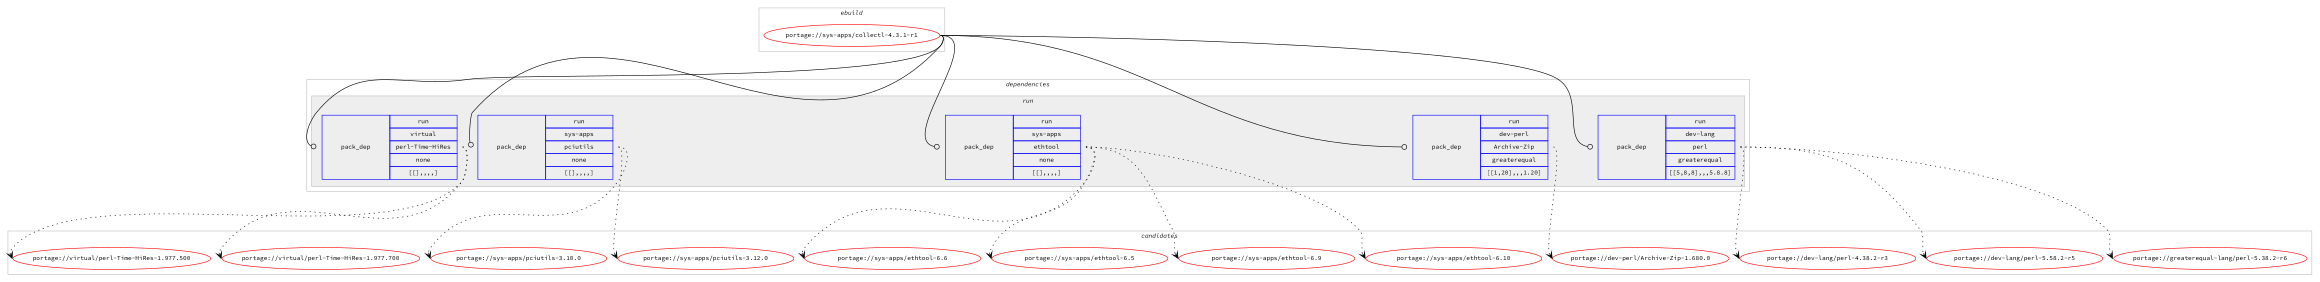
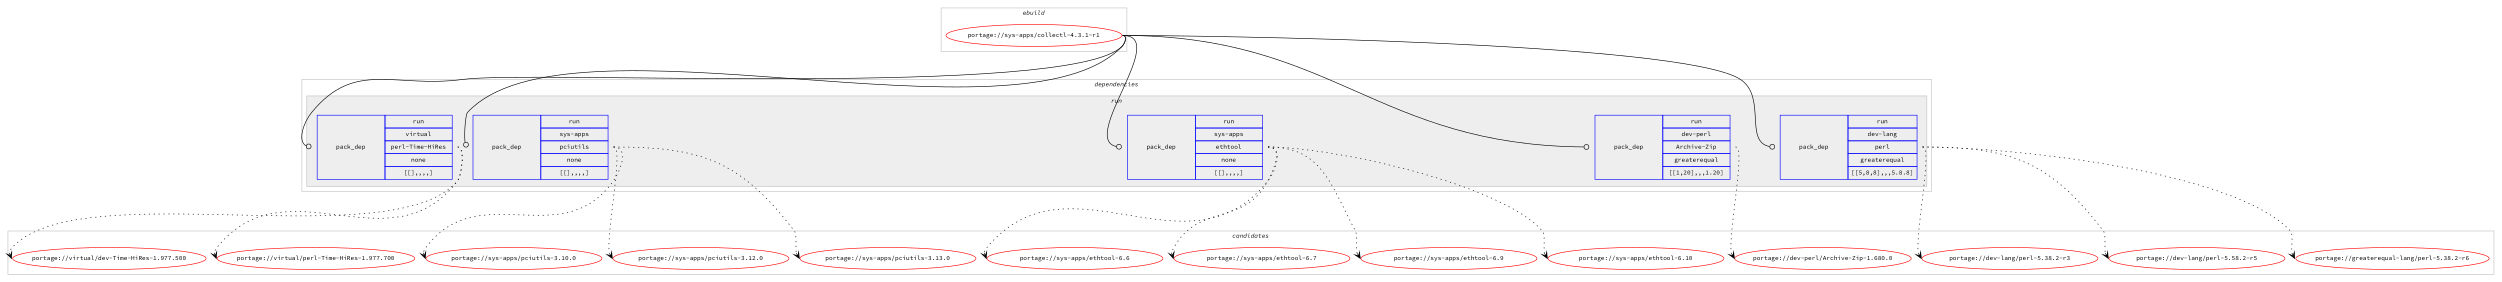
(112, 258) -> (109, 258)
none -> (888, 258)
(1080, 258) -> (1262, 258)
(1828, 258) -> (2010, 258)
